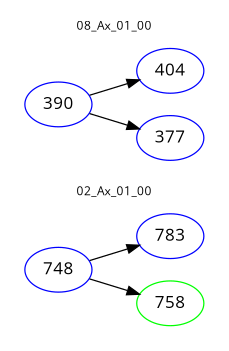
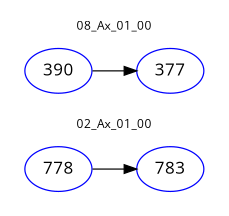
(170, 71) -> none
(58, 270) -> (58, 169)
(170, 303) -> none
